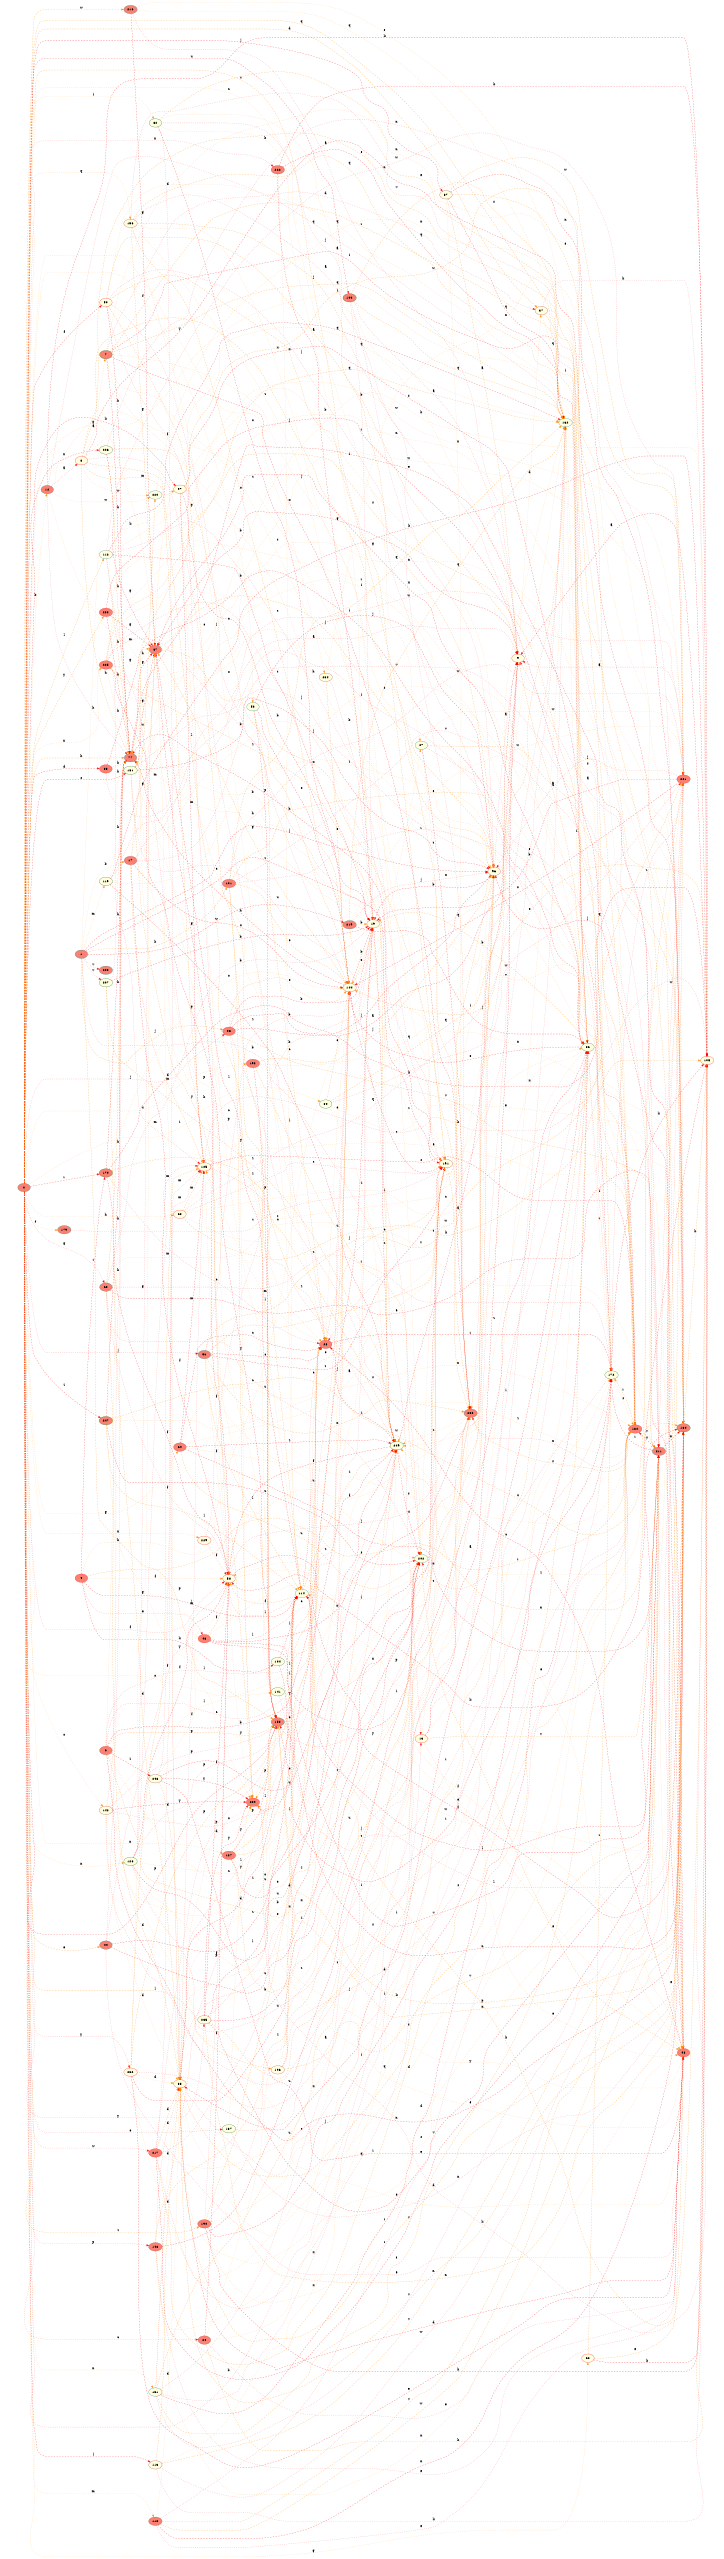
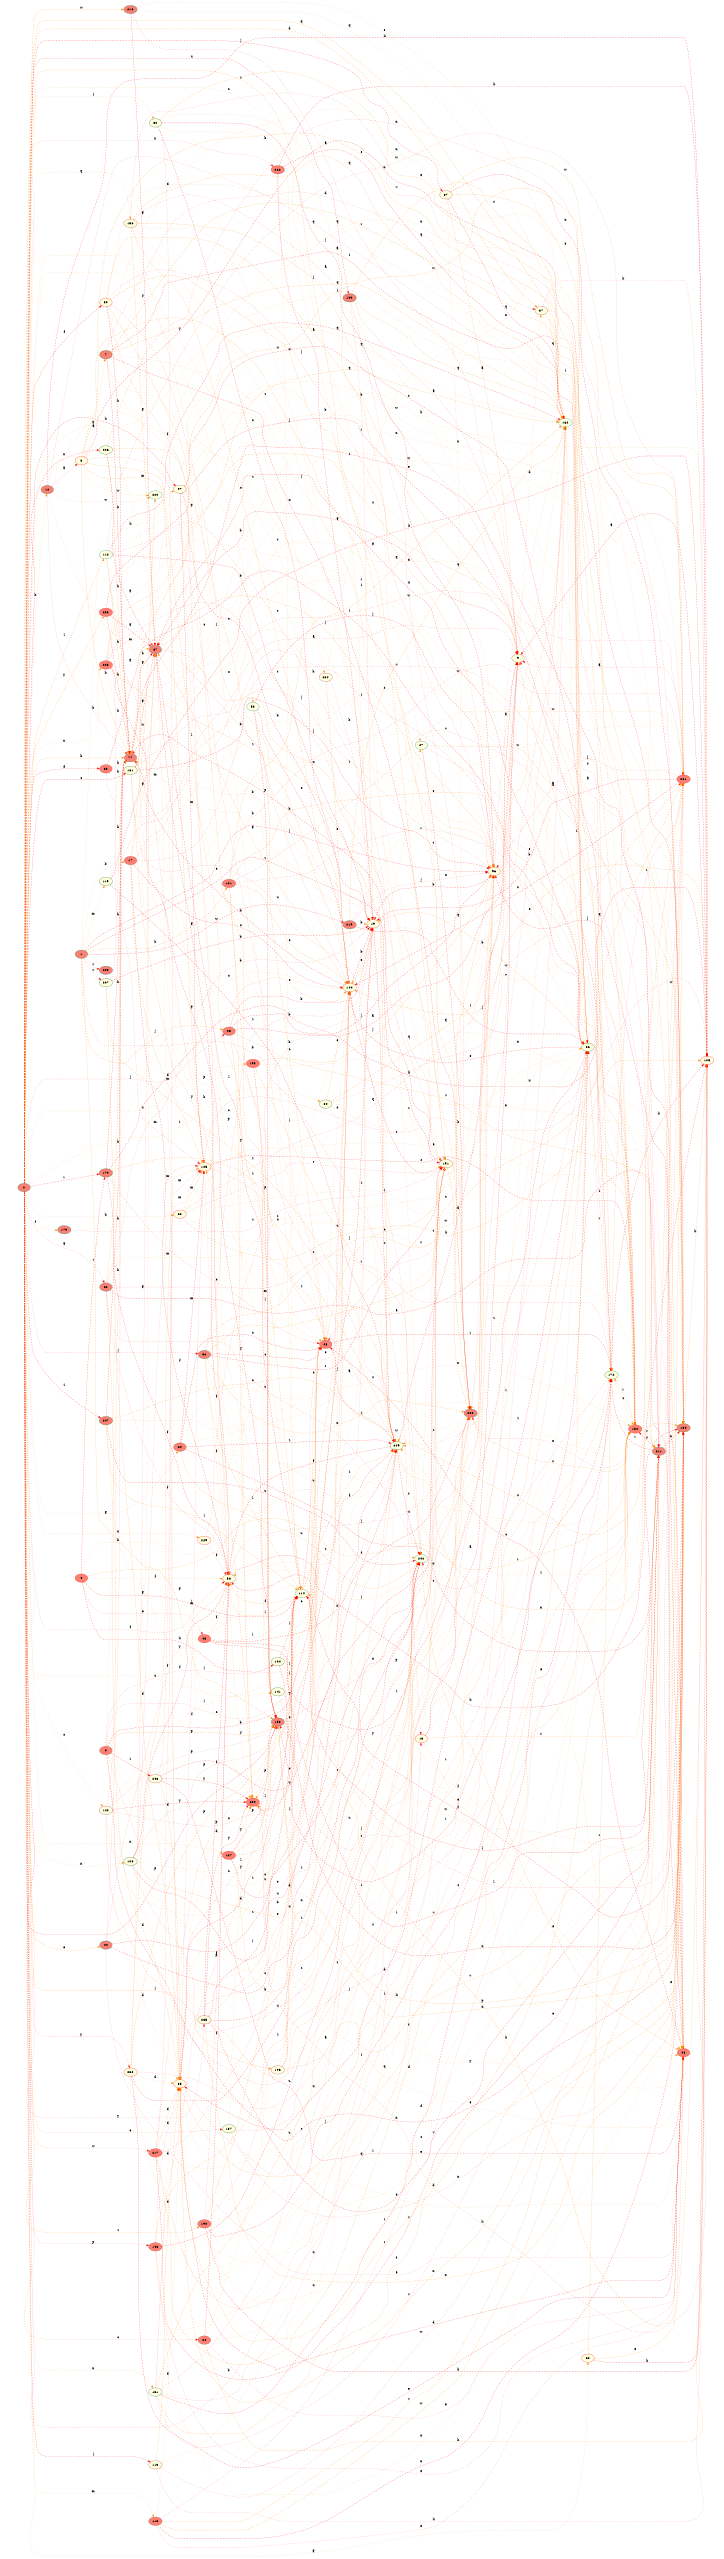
(407, 458) -> (407, 458)
(568, 2047) -> none
